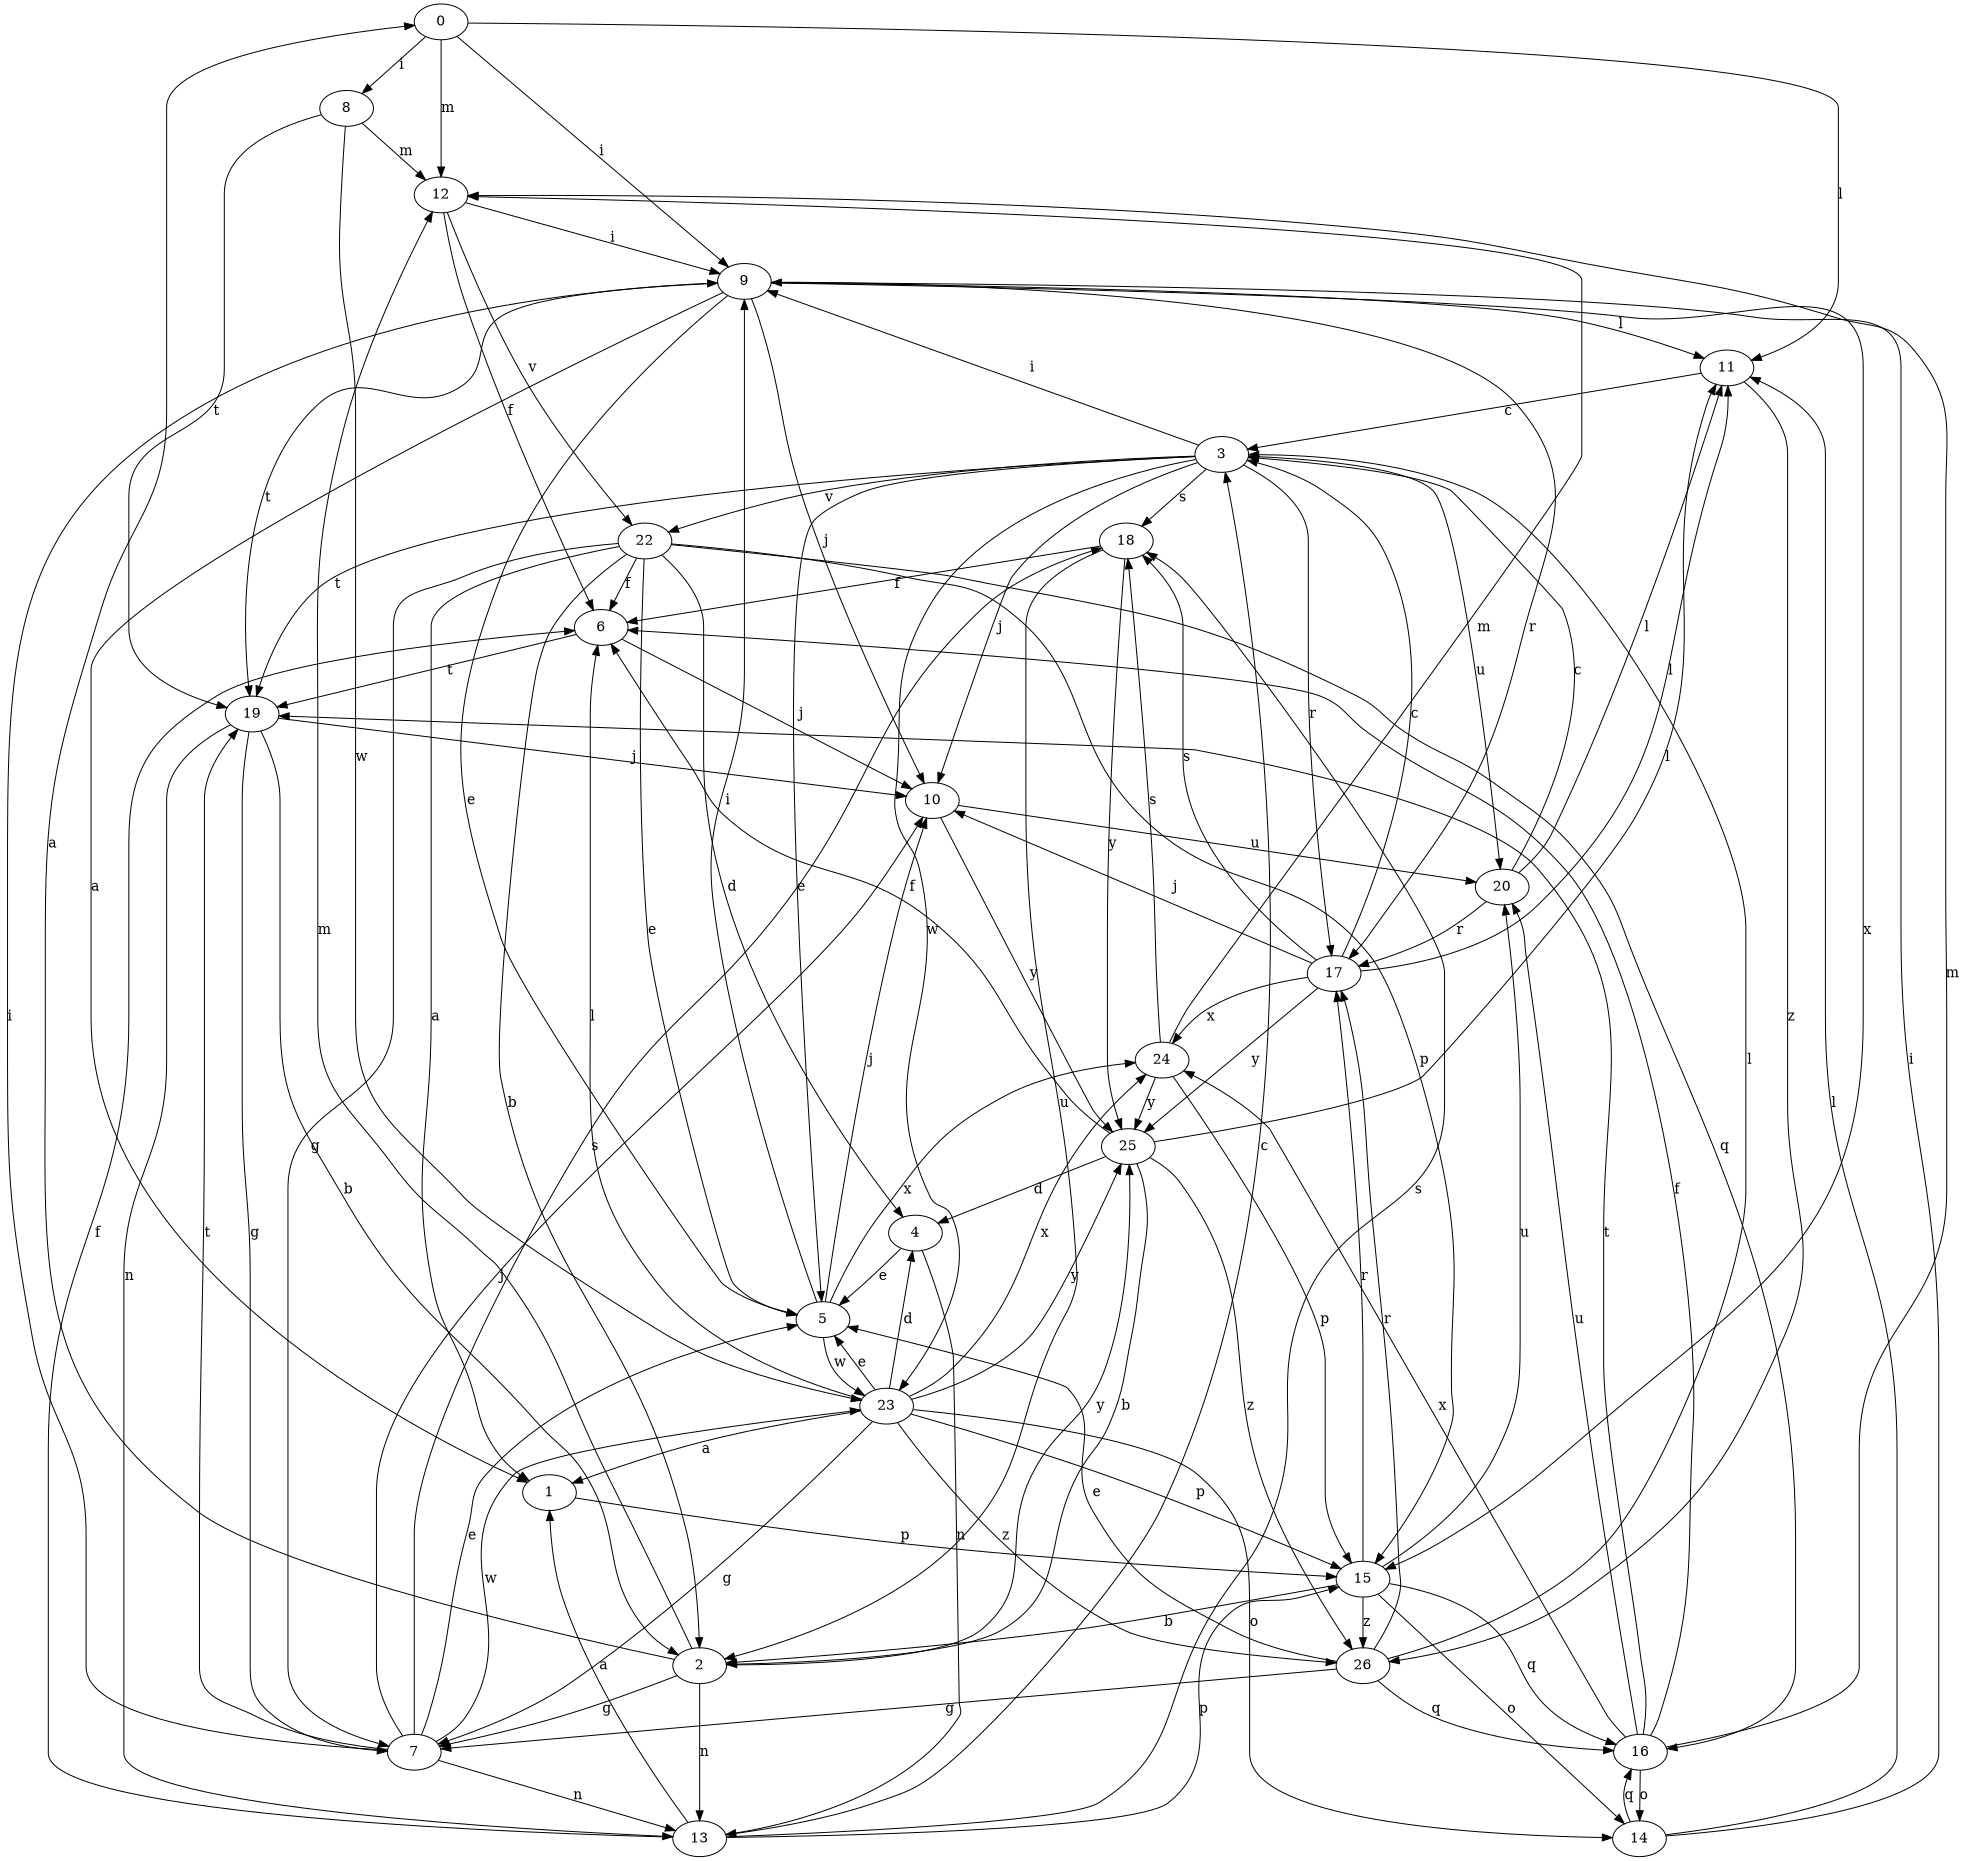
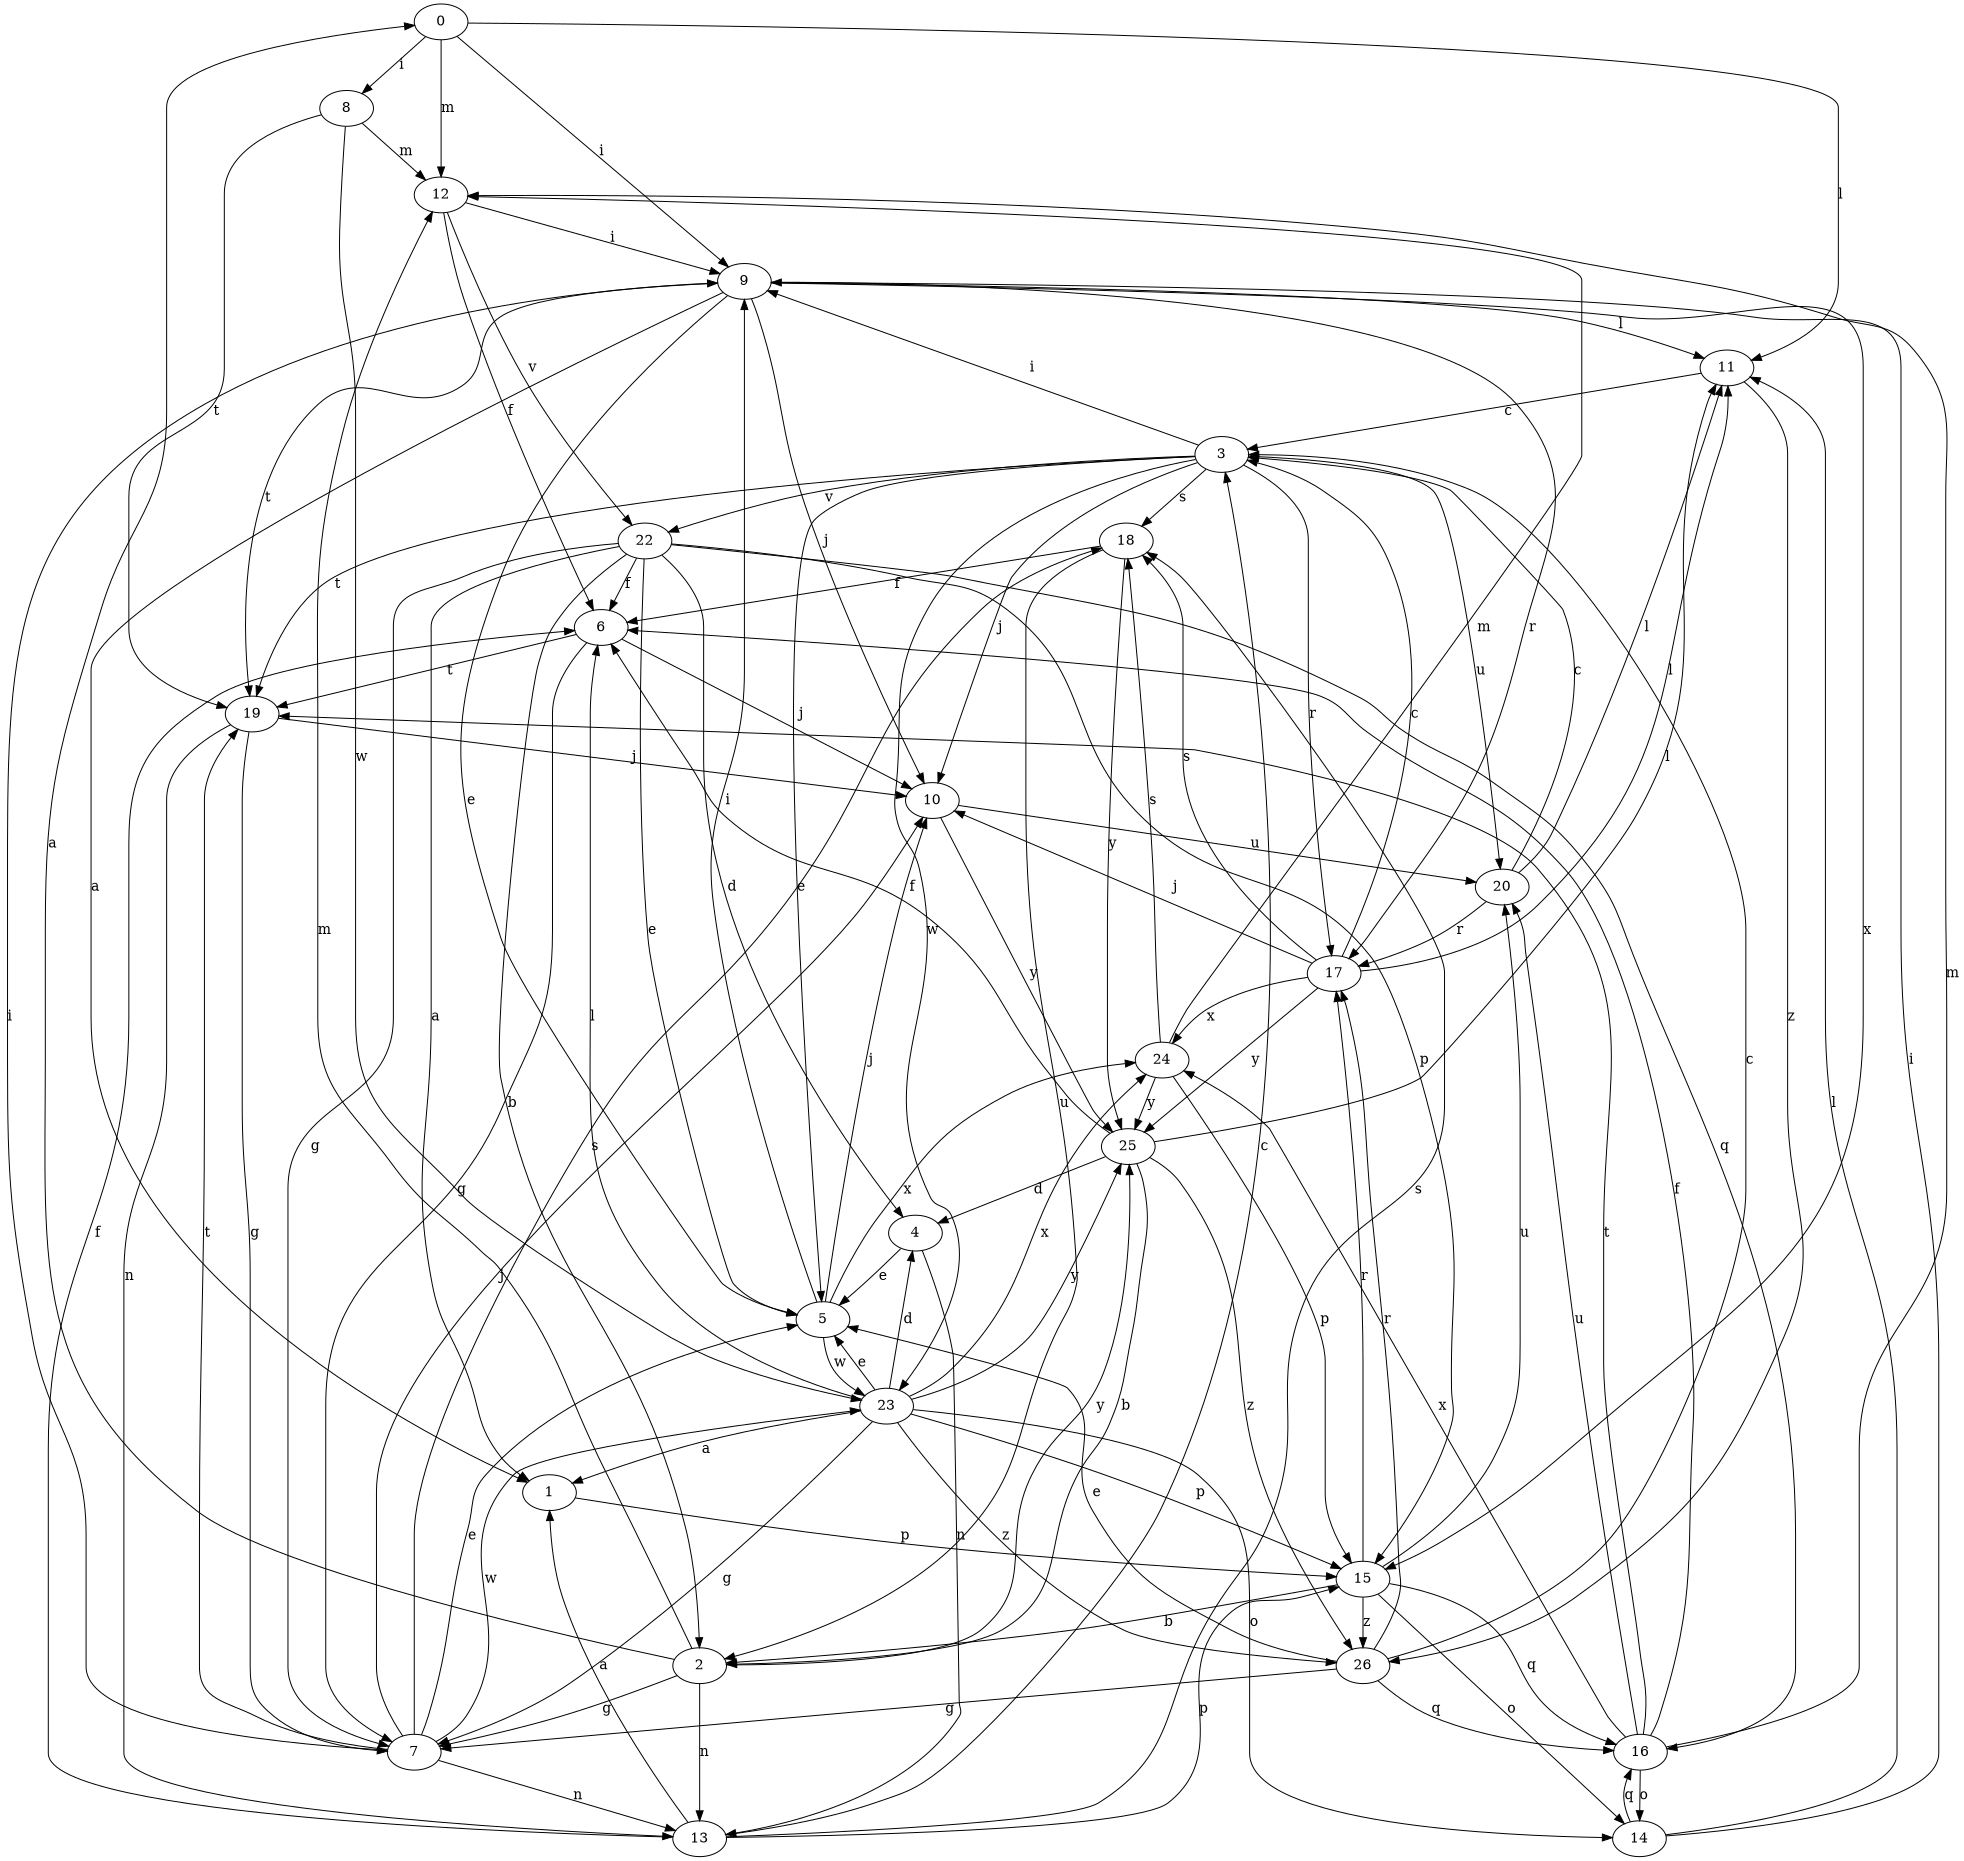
(1750, 1060) -> (1750, 1060)
none -> (440, 1202)
(366, 1233) -> none
